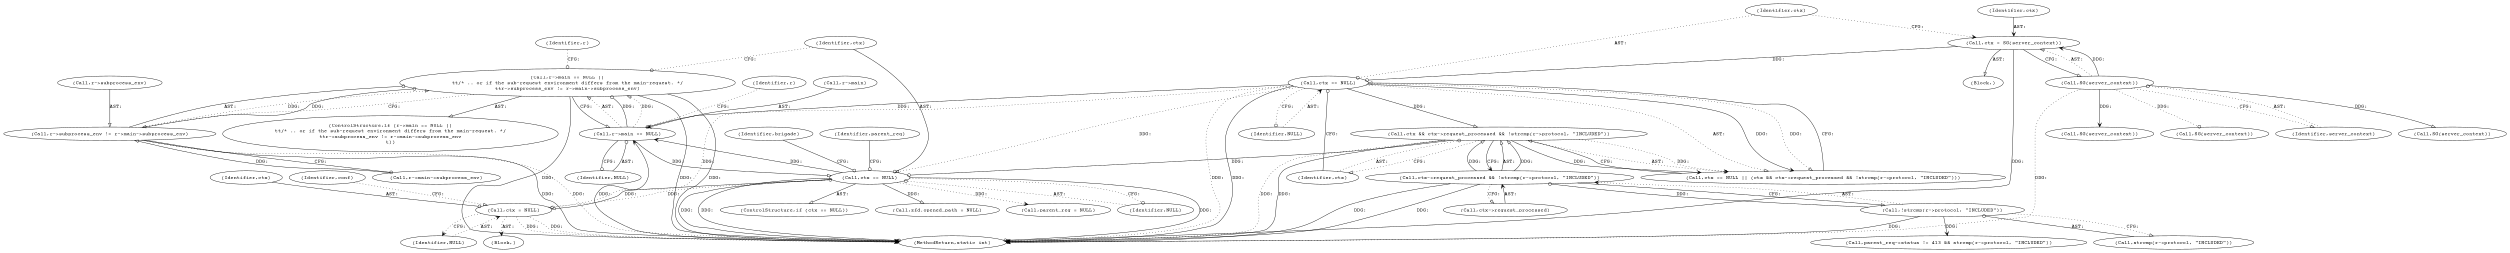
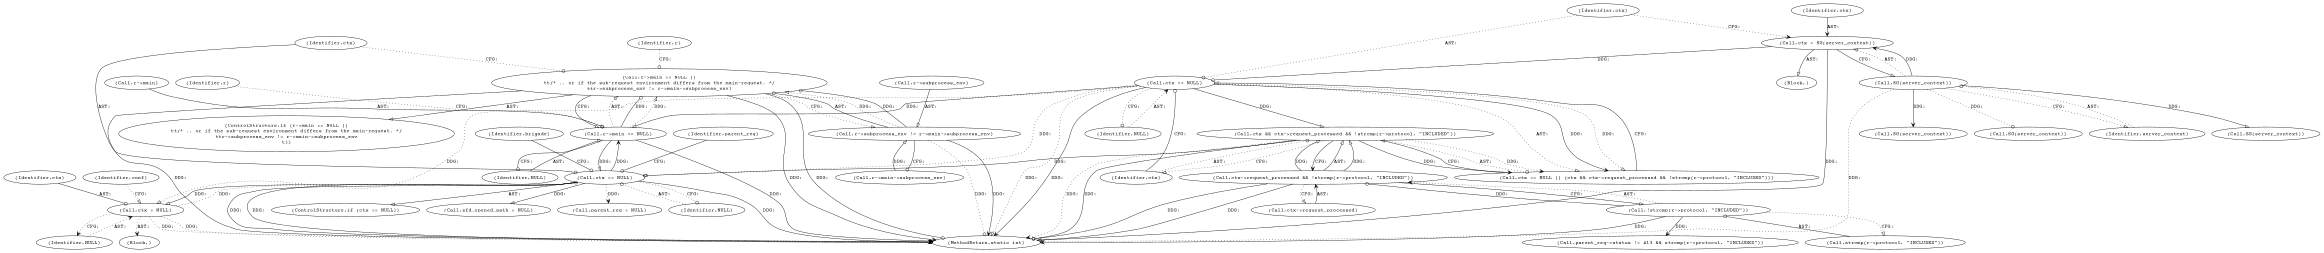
(742, 108) -> (375, 109)
(626, 226) -> (782, 207)
